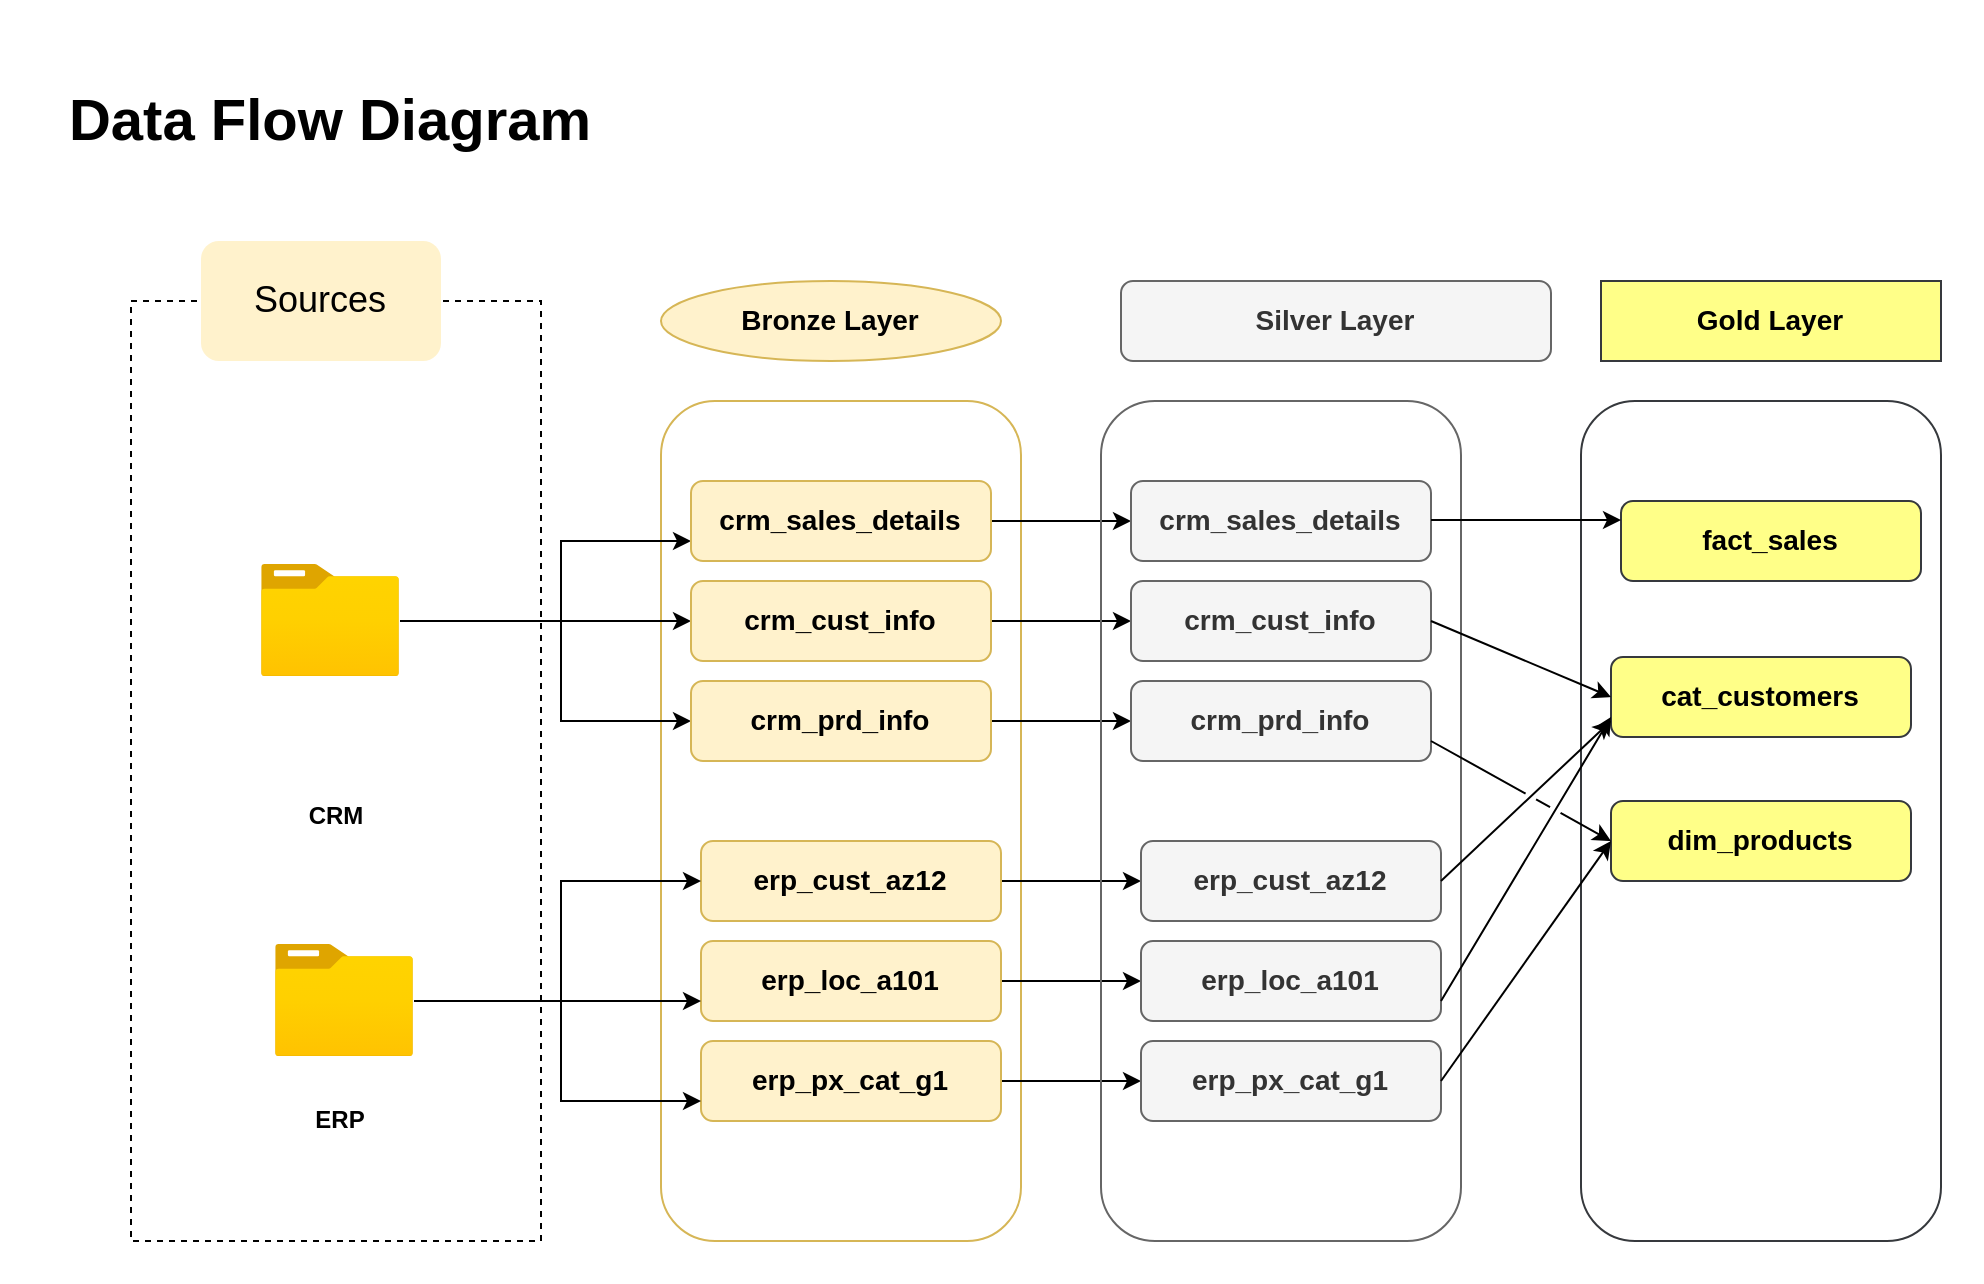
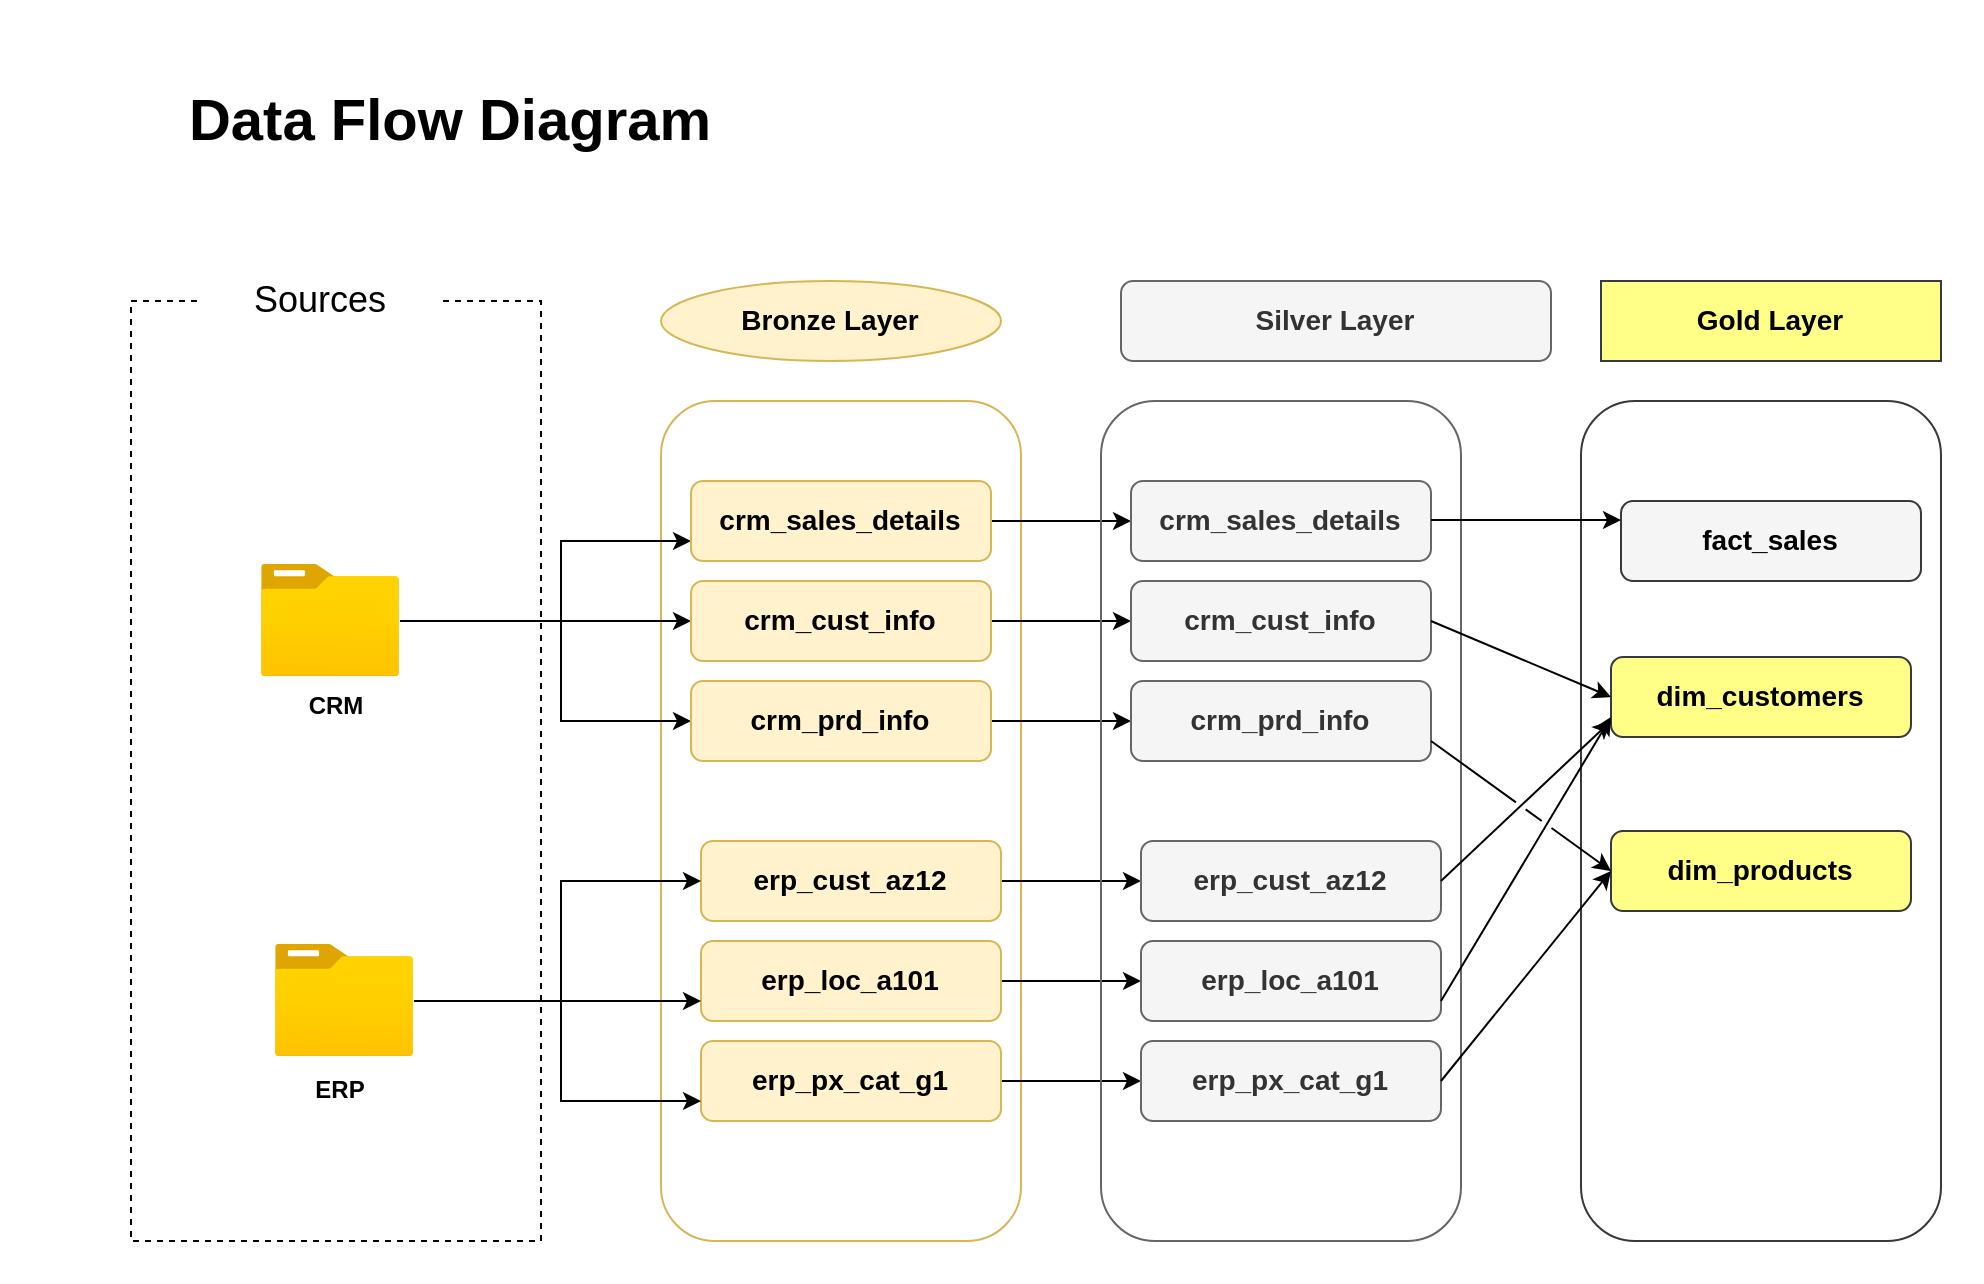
(331, 121) -> (451, 121)
(321, 301) -> (321, 301)
(1771, 541) -> (1771, 541)
(1761, 697) -> (1761, 697)
(336, 817) -> (336, 707)
(1761, 841) -> (1761, 871)
(340, 1121) -> (340, 1091)
